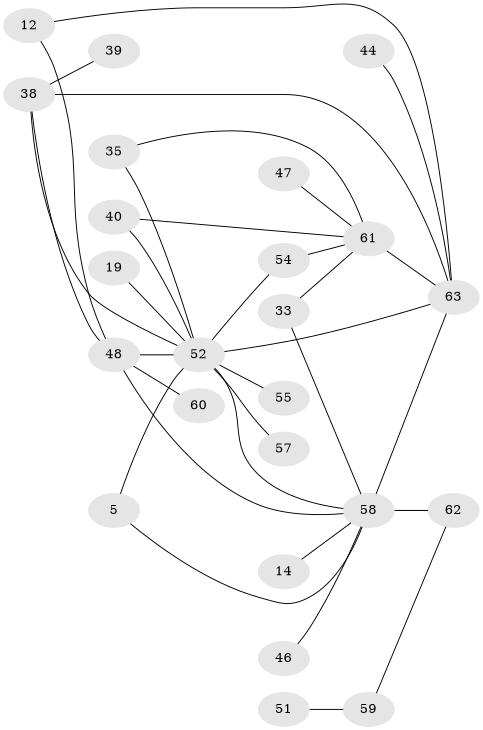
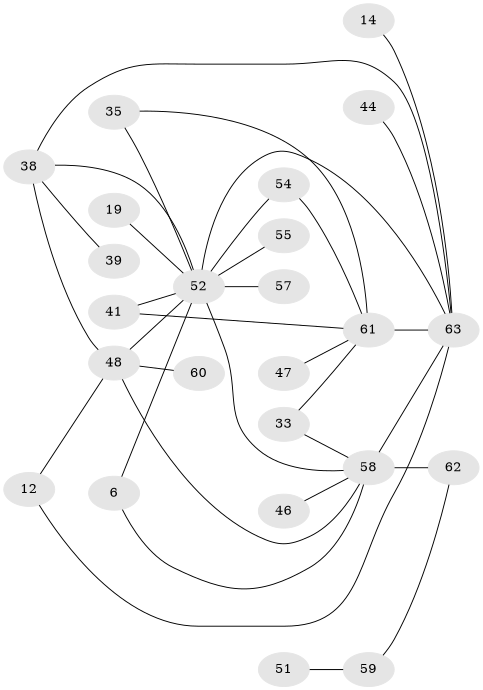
(114, 217) -> (114, 312)
(114, 510) -> (114, 493)
(326, 541) -> (416, 107)
